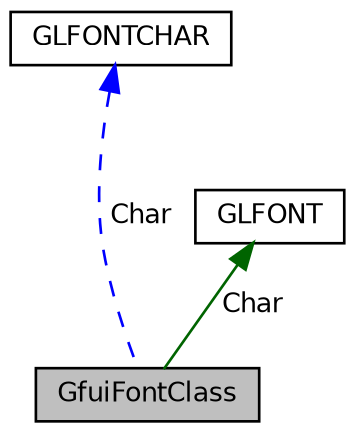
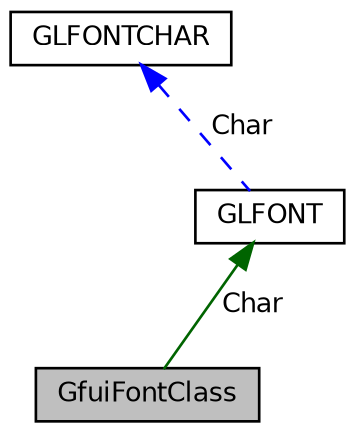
(101, 233) -> (204, 138)
